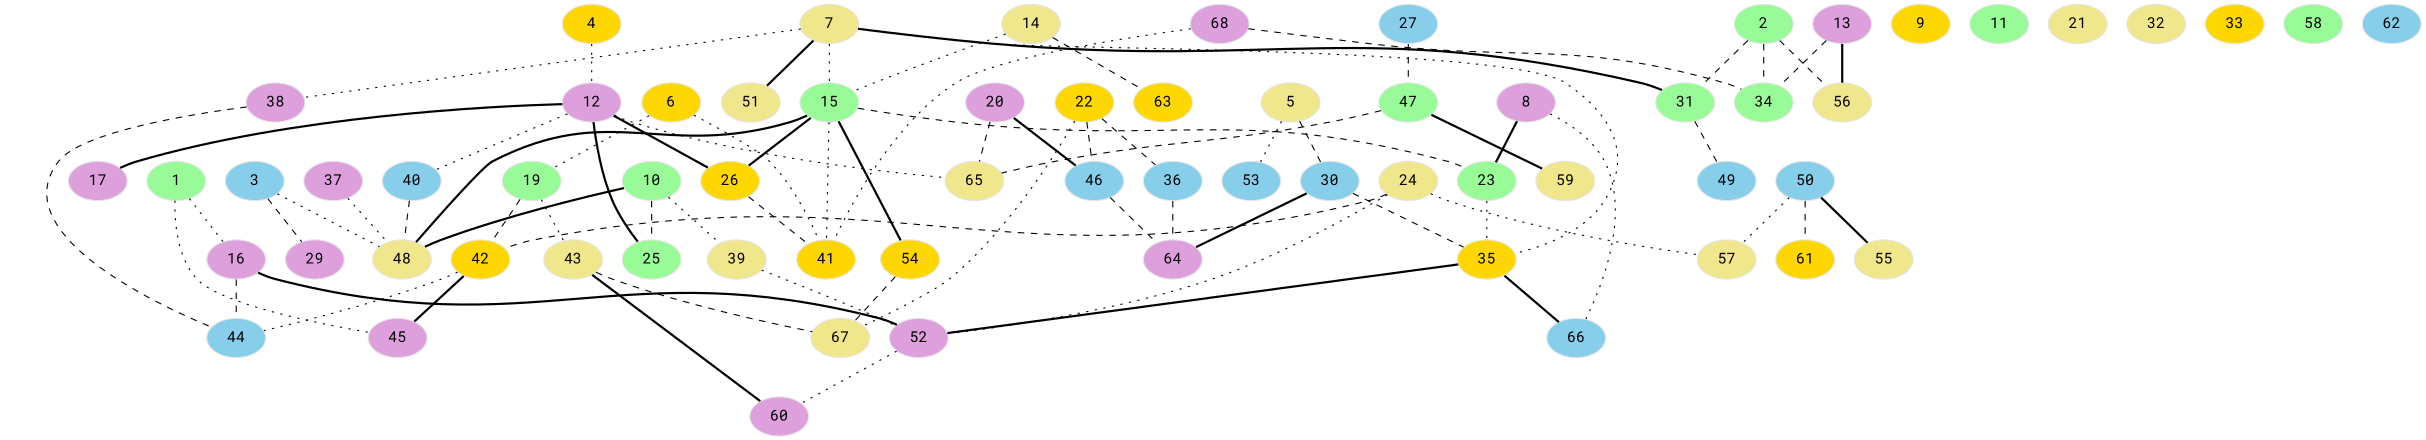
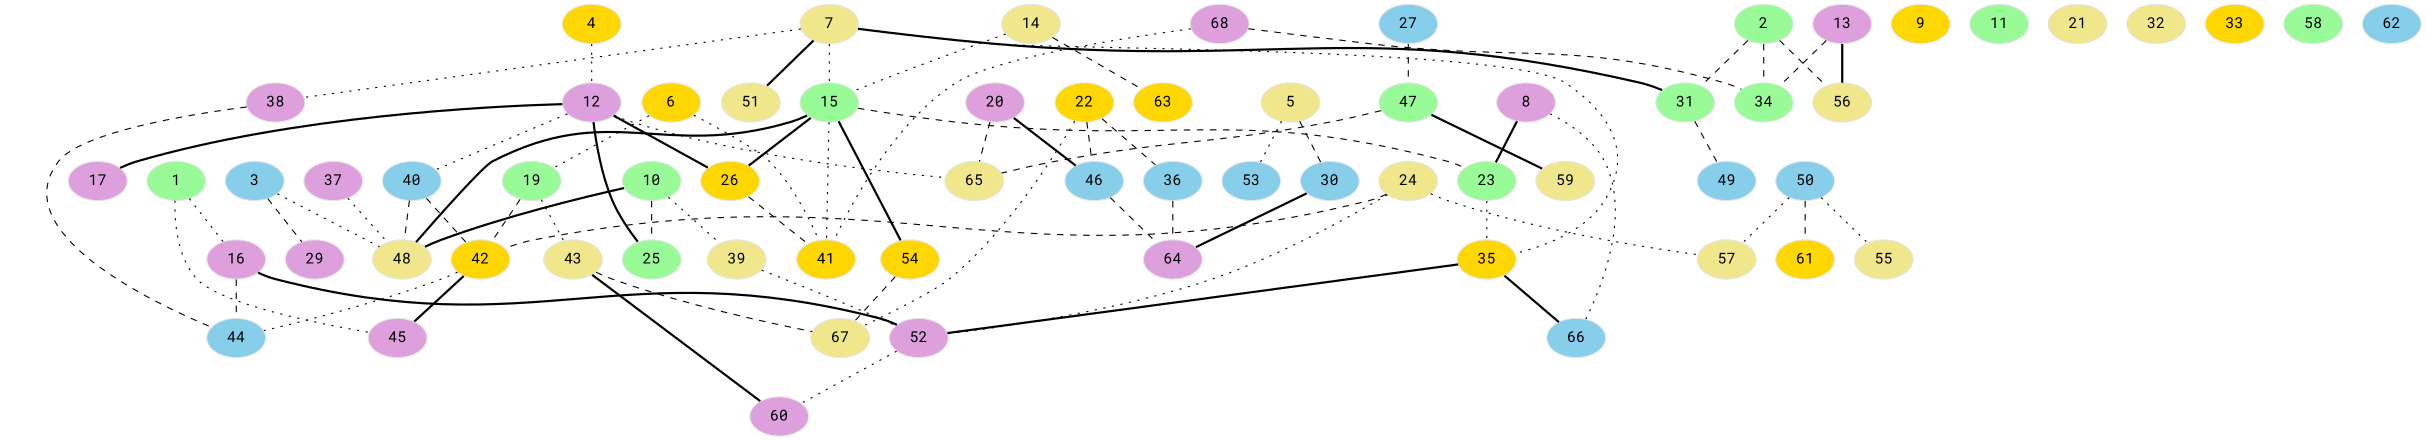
none -> (446, 220)
(1408, 220) -> none
(1844, 220) -> (1844, 220)
